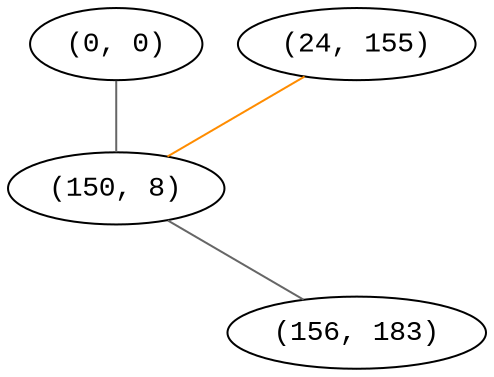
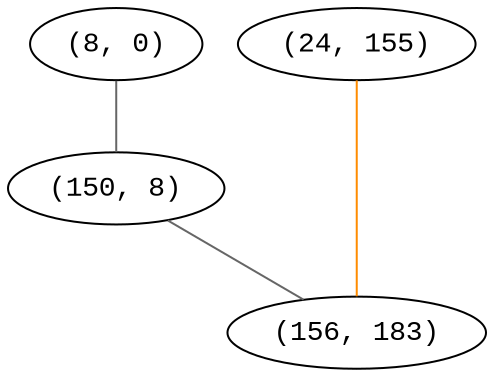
(116, 44) -> (116, 44)
(236, 117) -> (357, 188)
